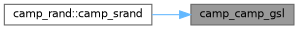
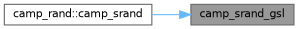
(242, 15) -> (242, 15)
